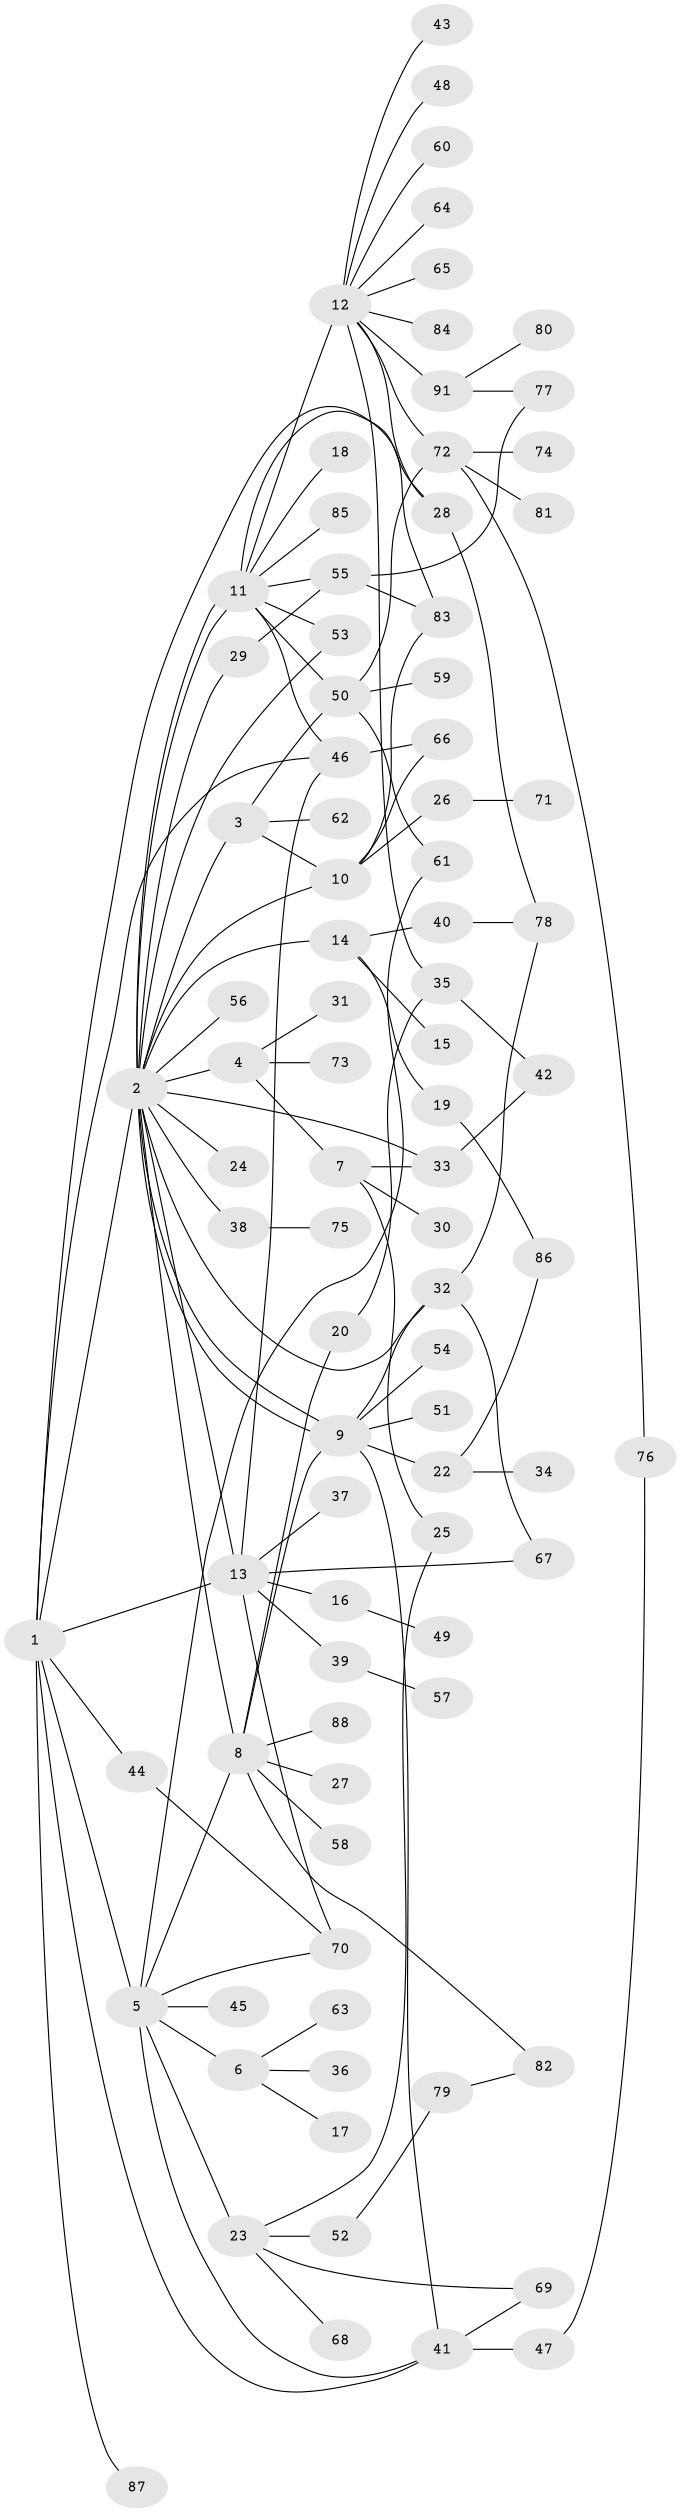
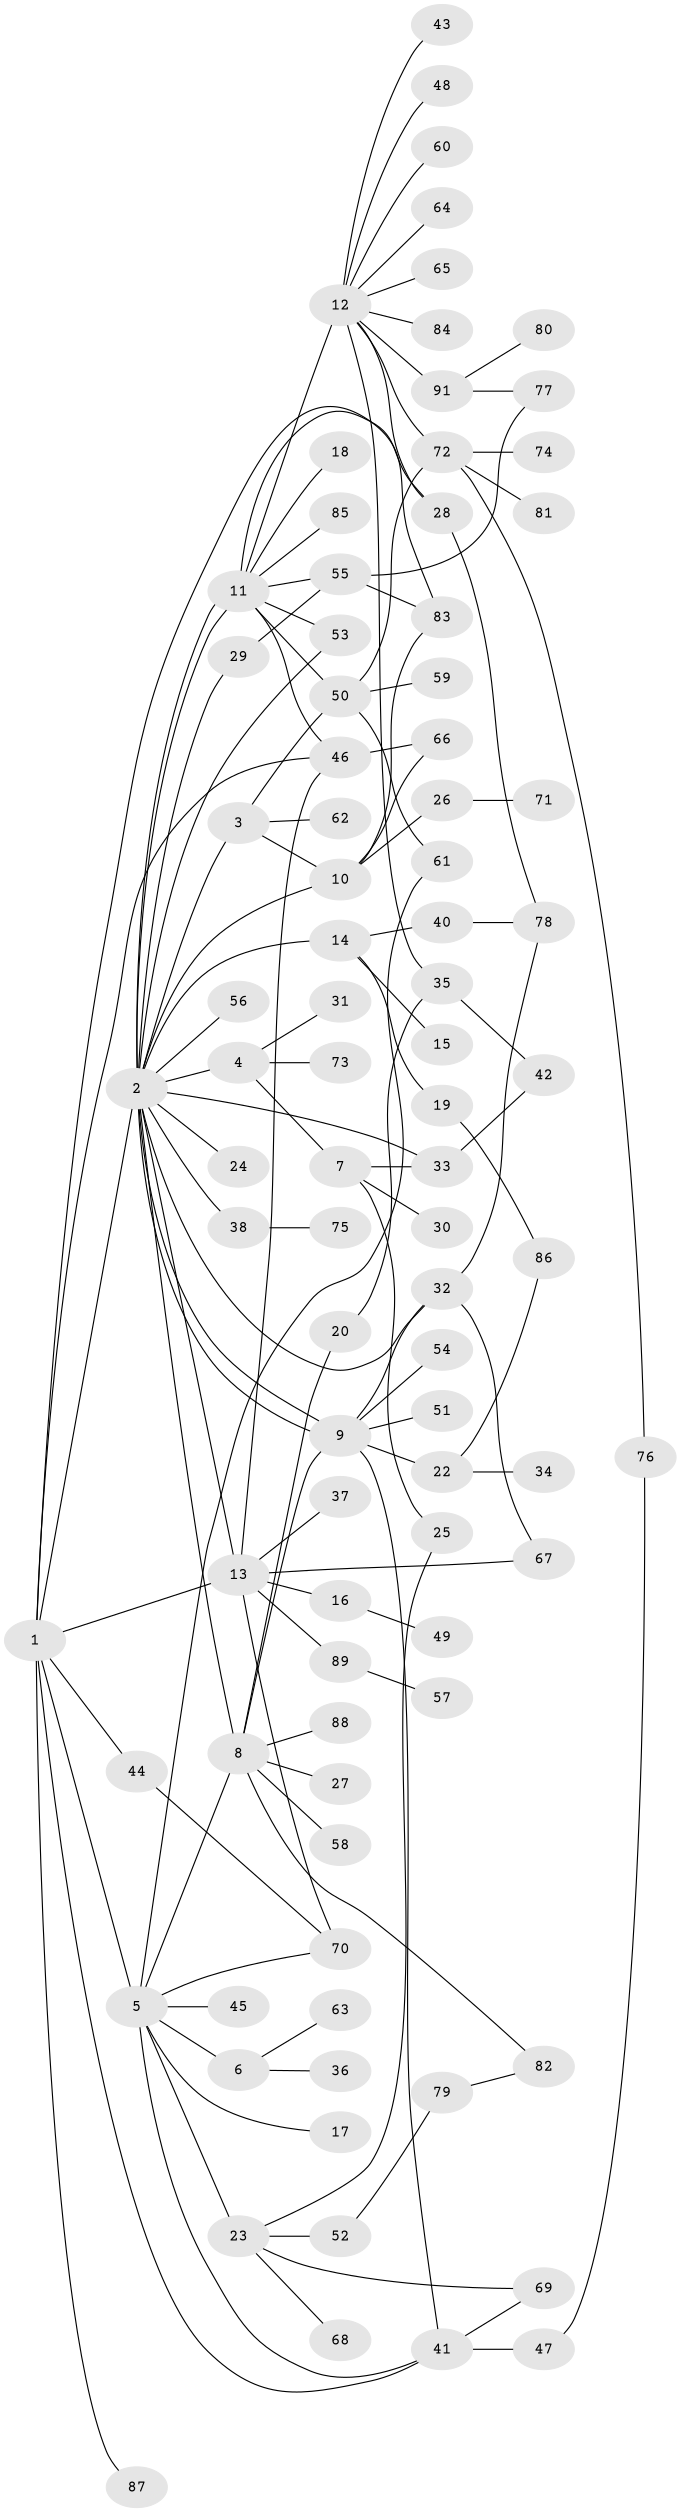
(340, 1662) -> (340, 1662)
(290, 2101) -> (212, 2103)
